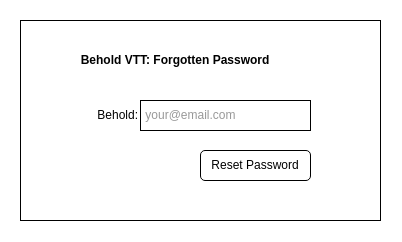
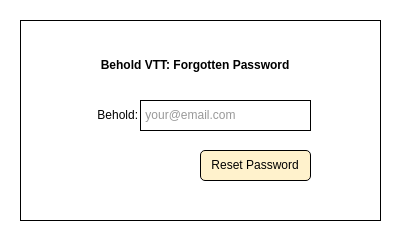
(176, 61) -> (196, 66)
(256, 166) -> (256, 166)
